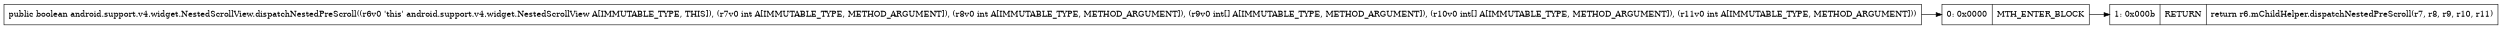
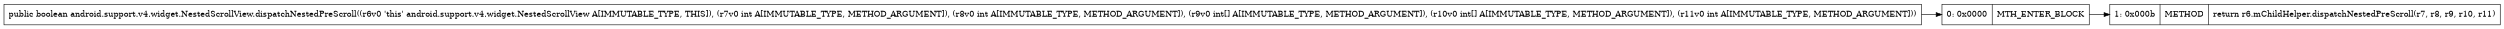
(2183, 14) -> (2184, 14)
